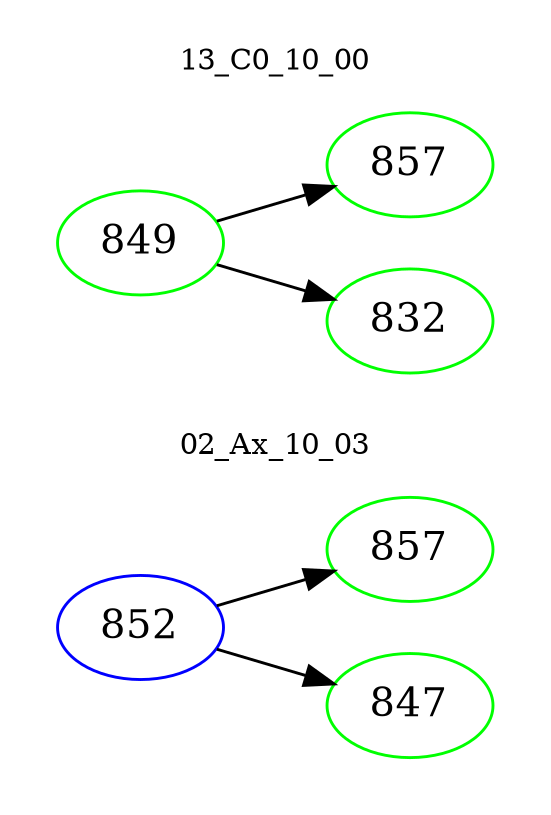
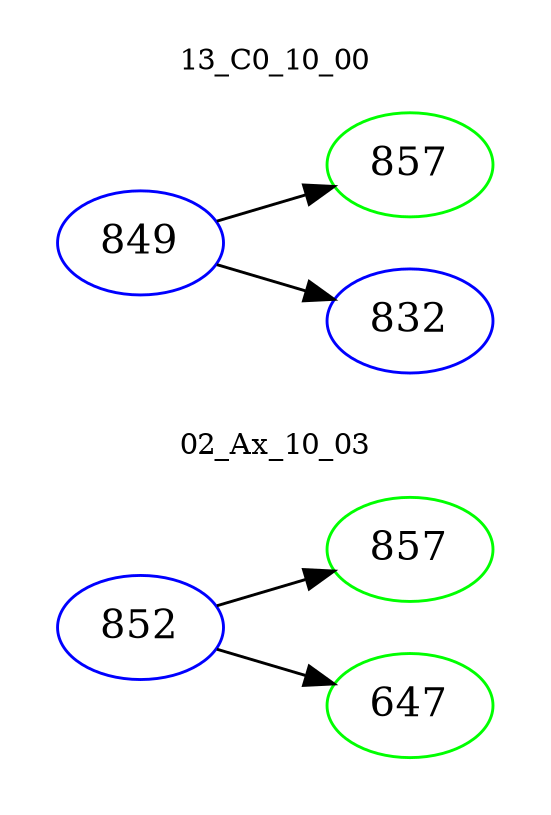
(141, 243) -> (141, 243)
(410, 321) -> (410, 321)
(410, 706) -> (410, 706)
